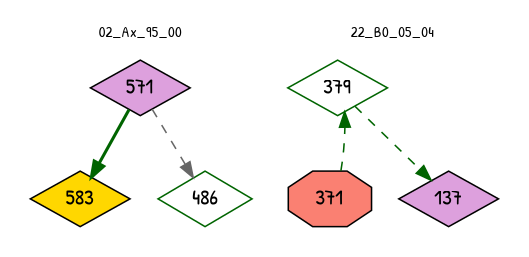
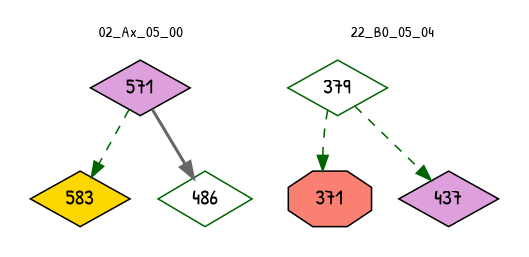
(141, 33) -> (141, 33)
(114, 137) -> (114, 137)
(169, 137) -> (169, 137)
(344, 149) -> (324, 132)
(449, 199) -> (449, 199)
